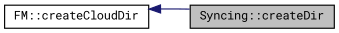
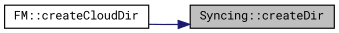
(175, 9) -> (164, 24)
